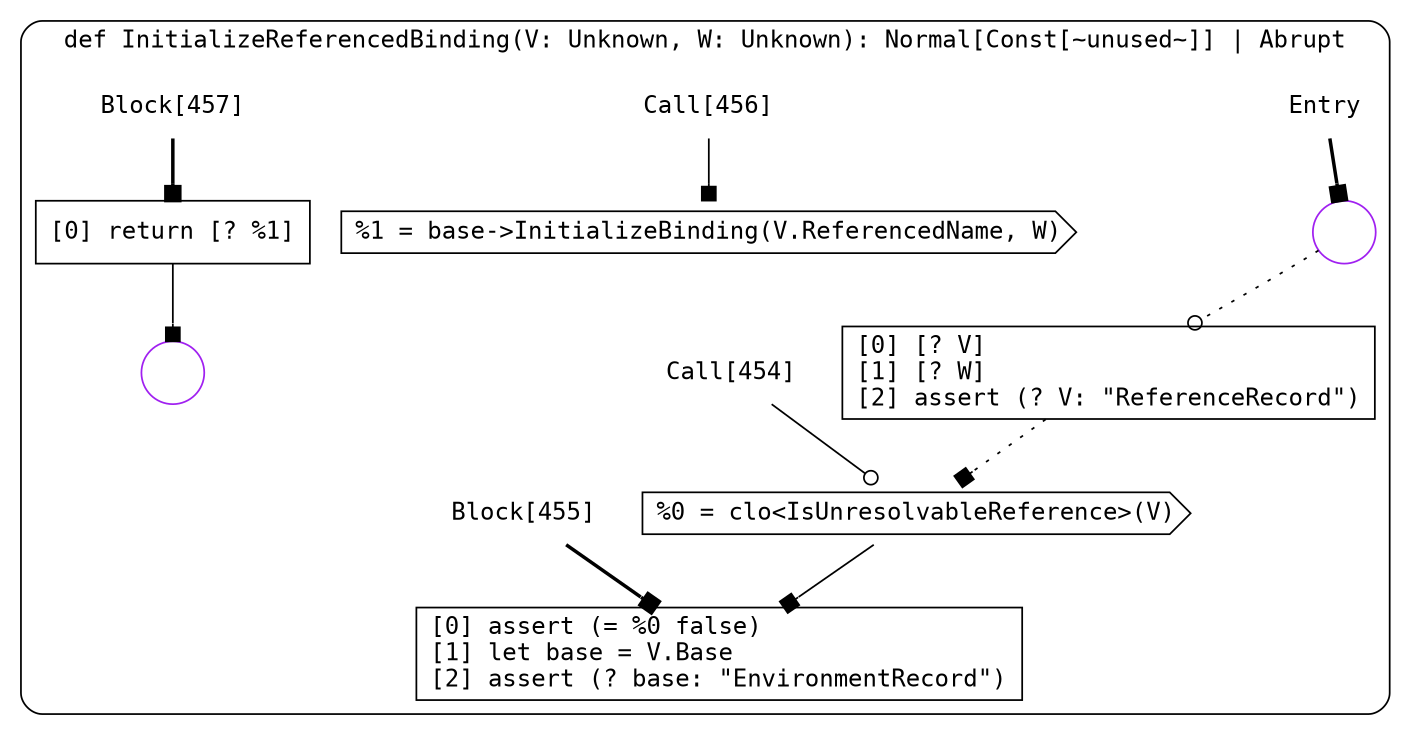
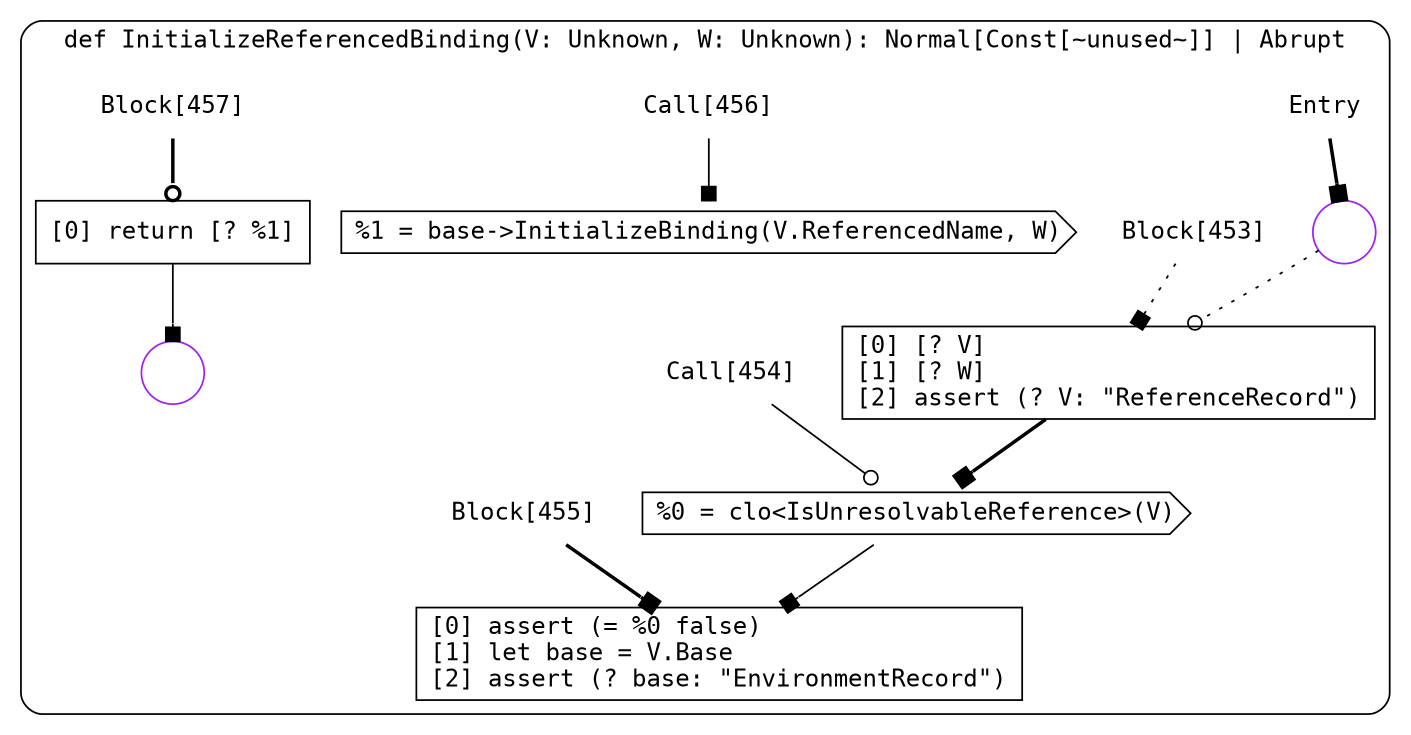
(173, 161) -> (173, 161)
none -> (1194, 232)
(1009, 445) -> (1009, 445)
